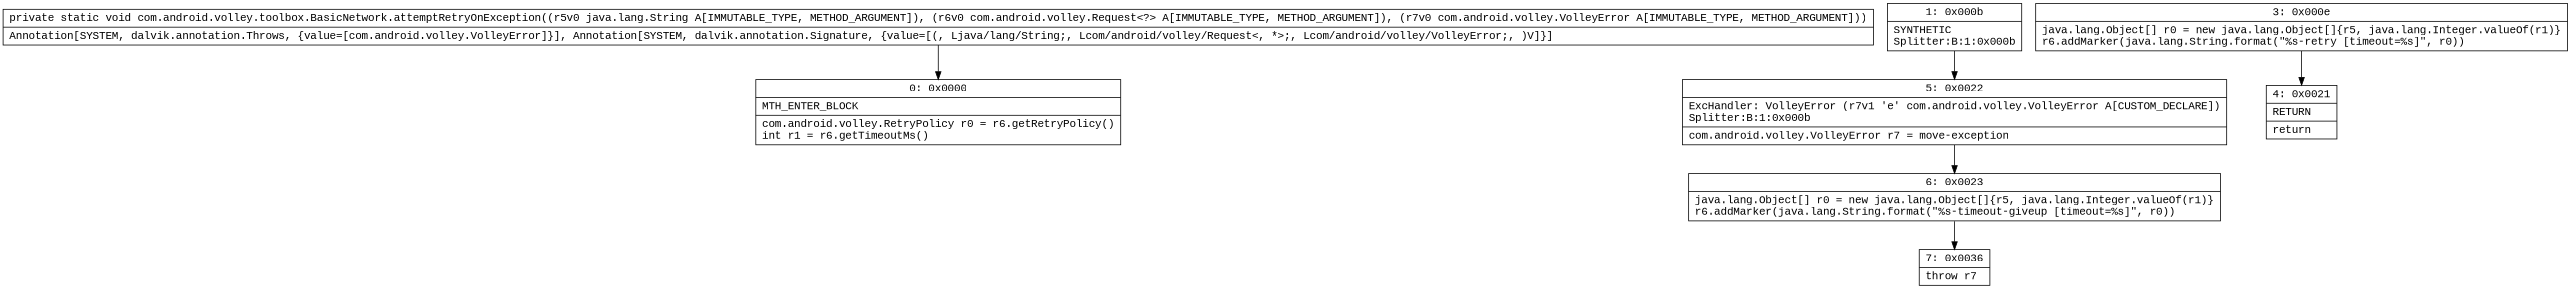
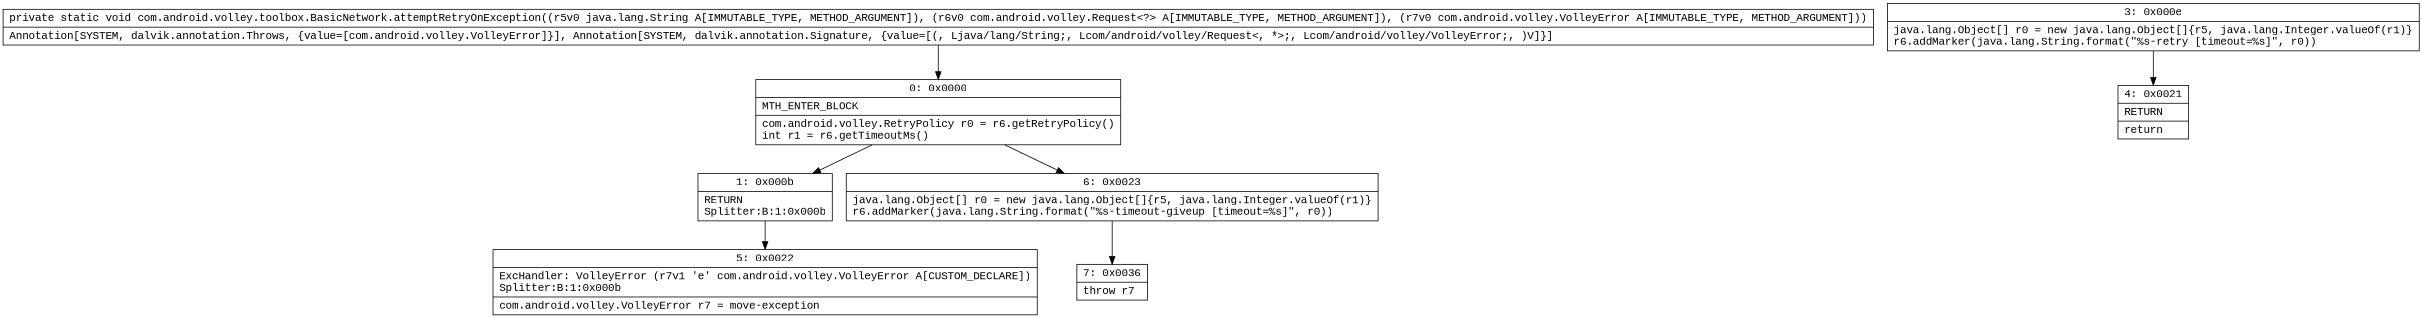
(1923, 30) -> (724, 200)
(1955, 155) -> (1031, 157)
none -> (846, 158)
